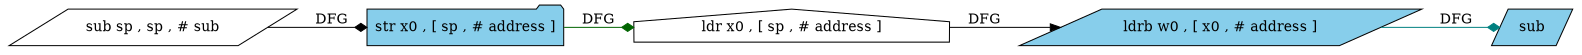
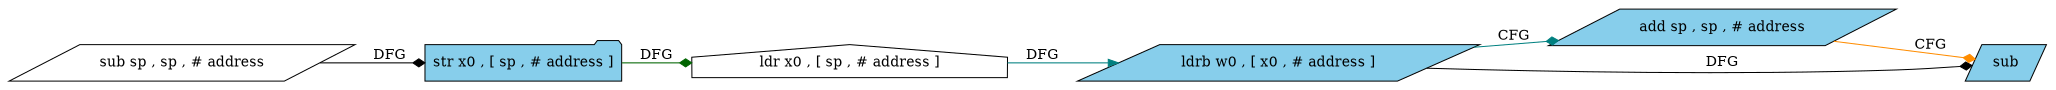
(153, 27) -> (182, 63)
(1000, 27) -> (1058, 63)
(1434, 27) -> (1693, 73)
none -> (1722, 27)
